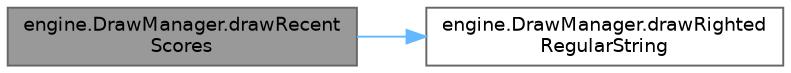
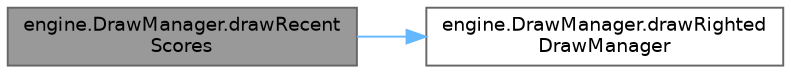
(605, 37) -> (605, 37)
